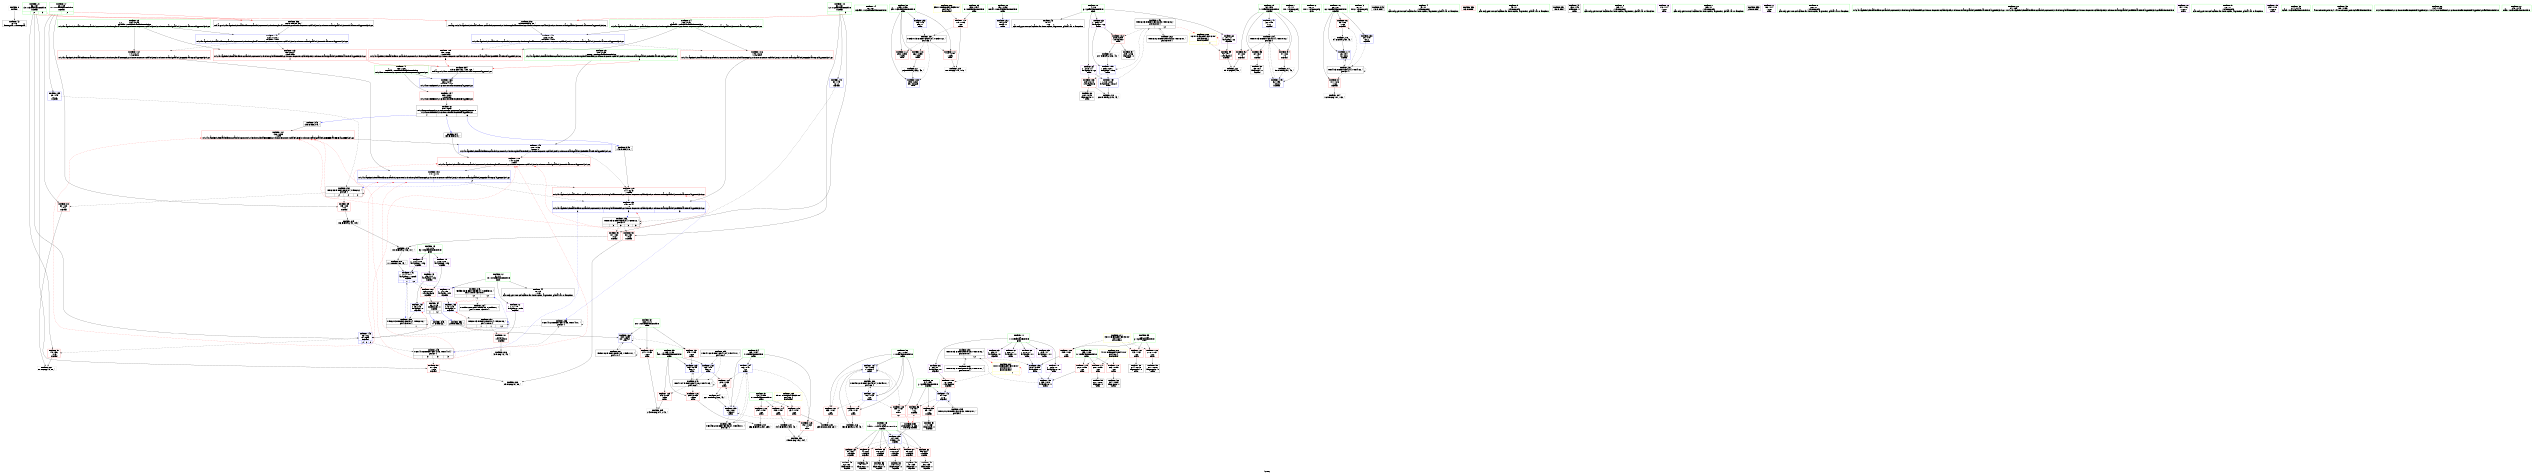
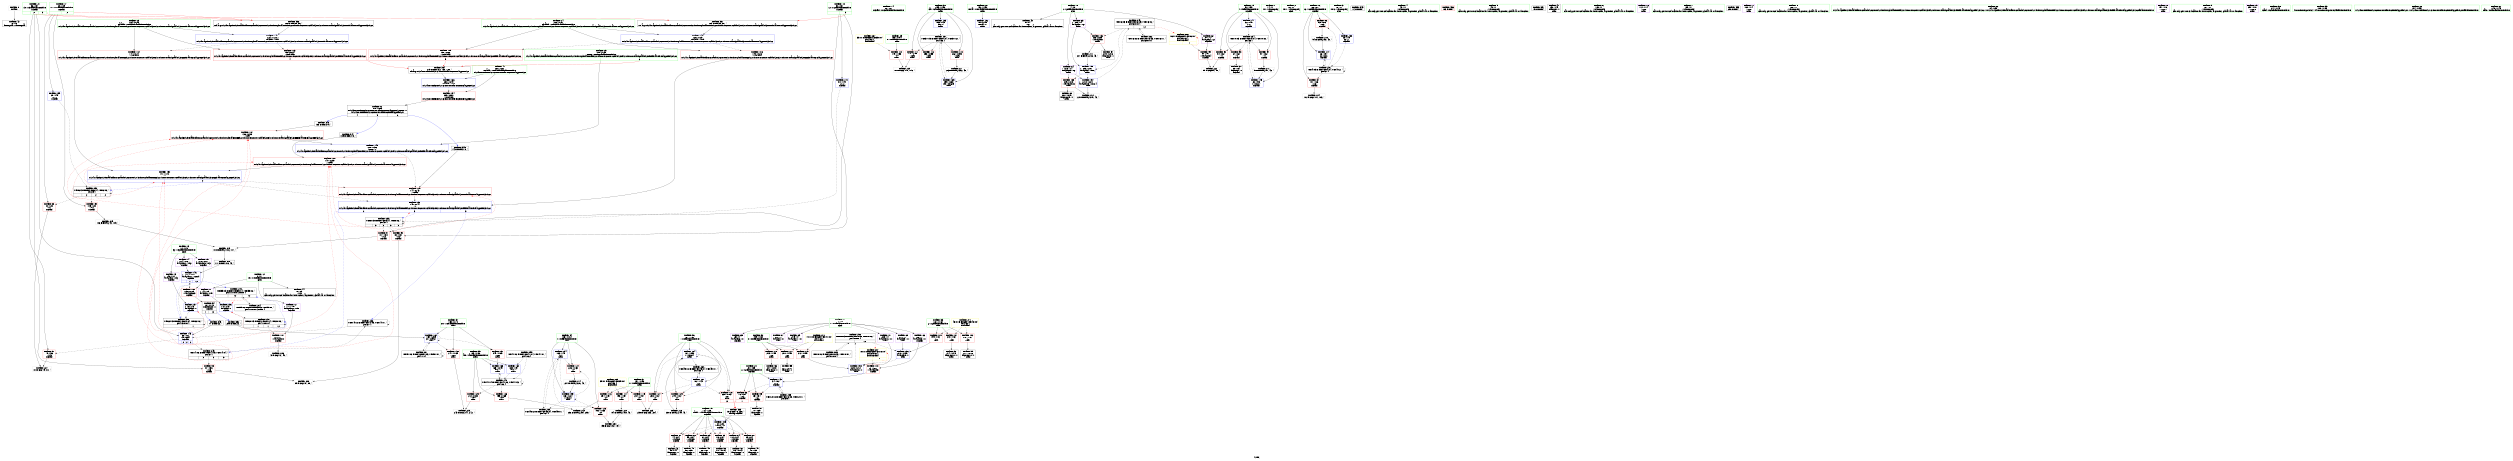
(944, 31) -> (943, 61)
(716, 376) -> (570, 353)
